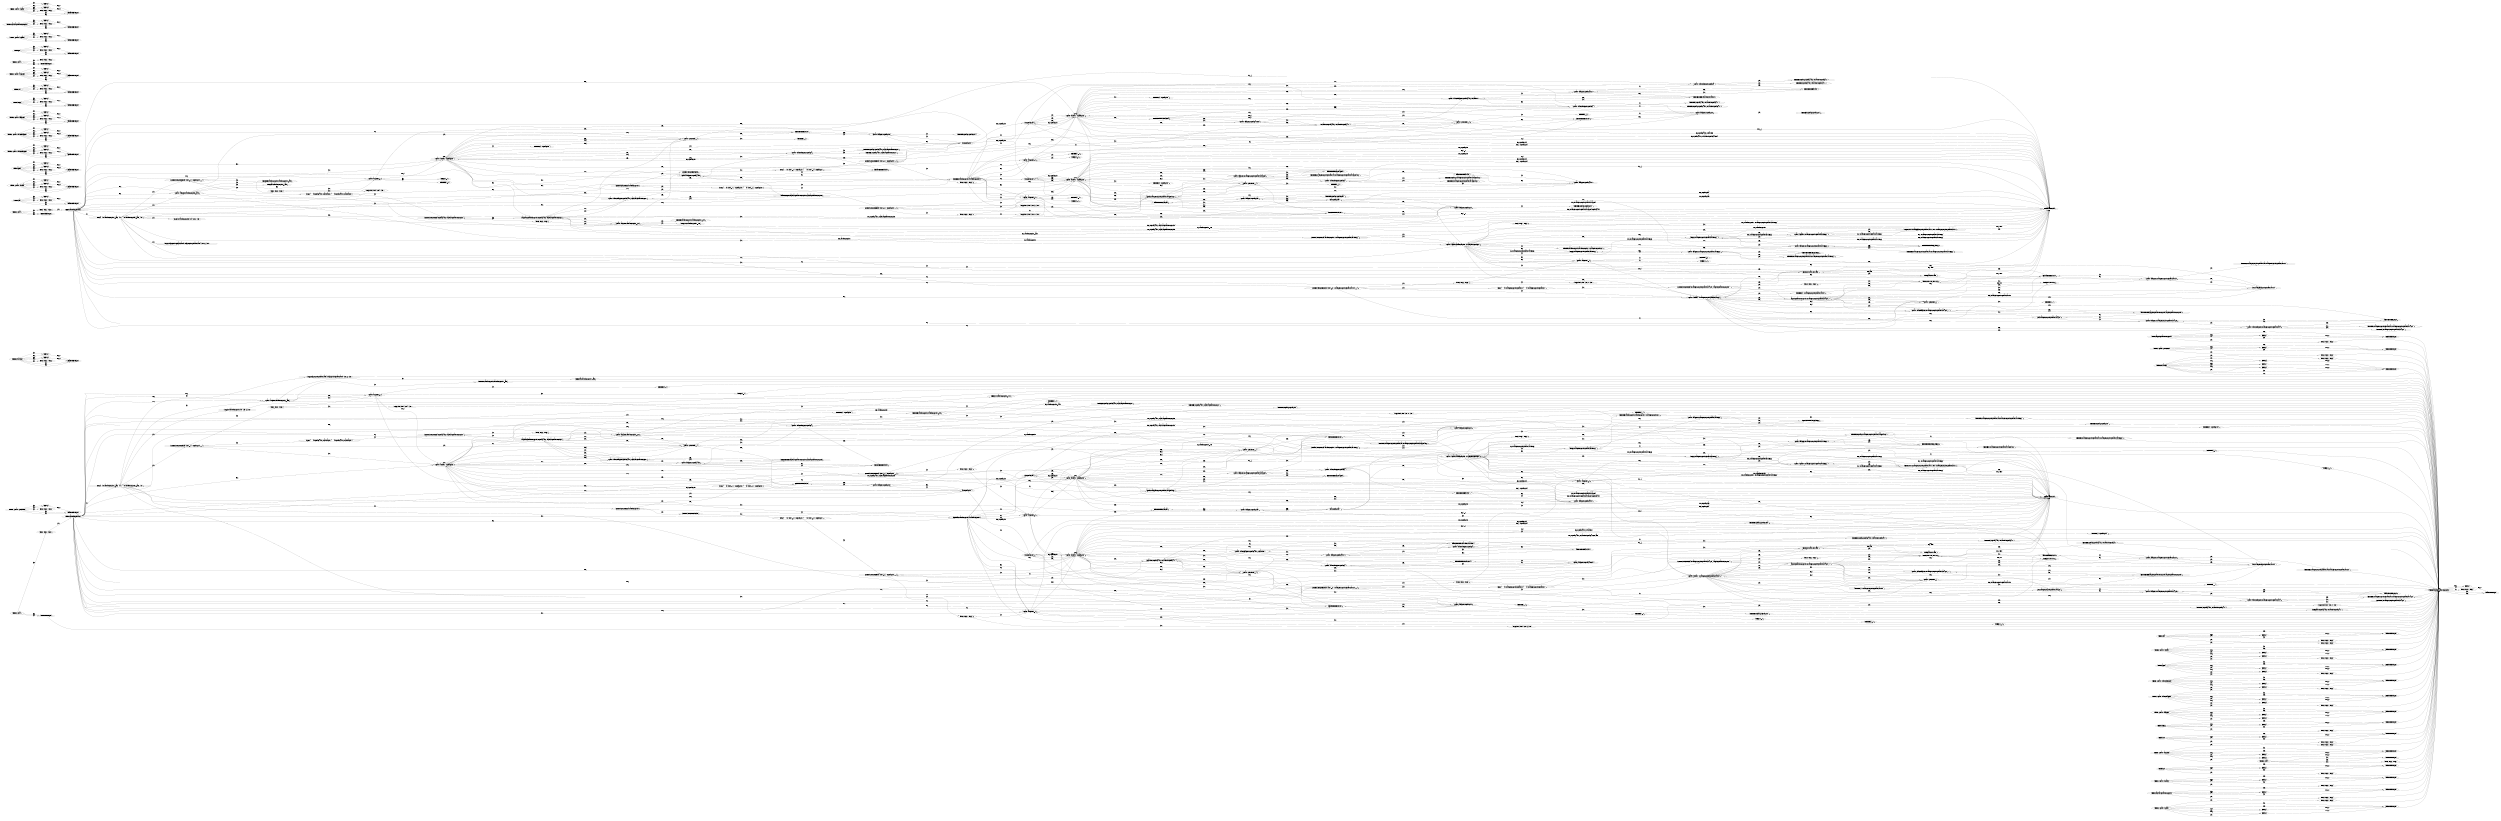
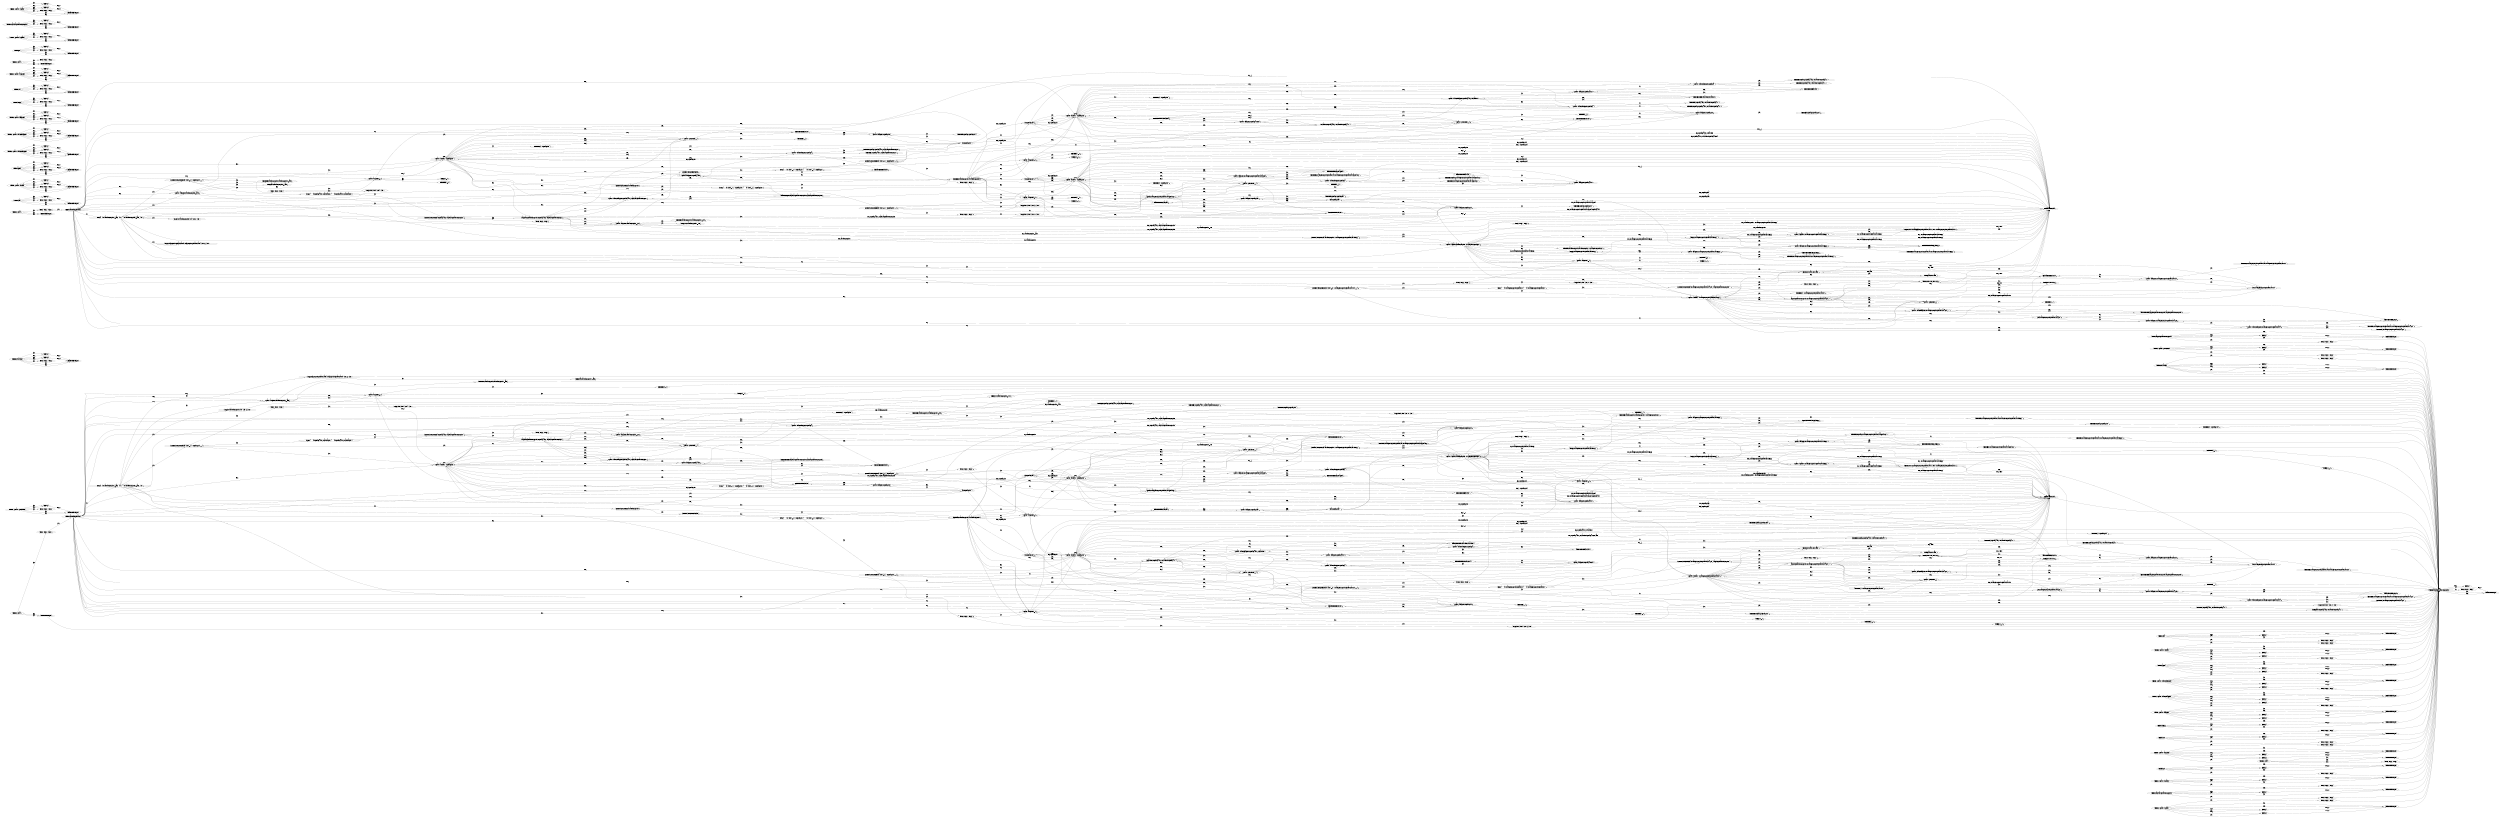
(2264, 361) -> none
